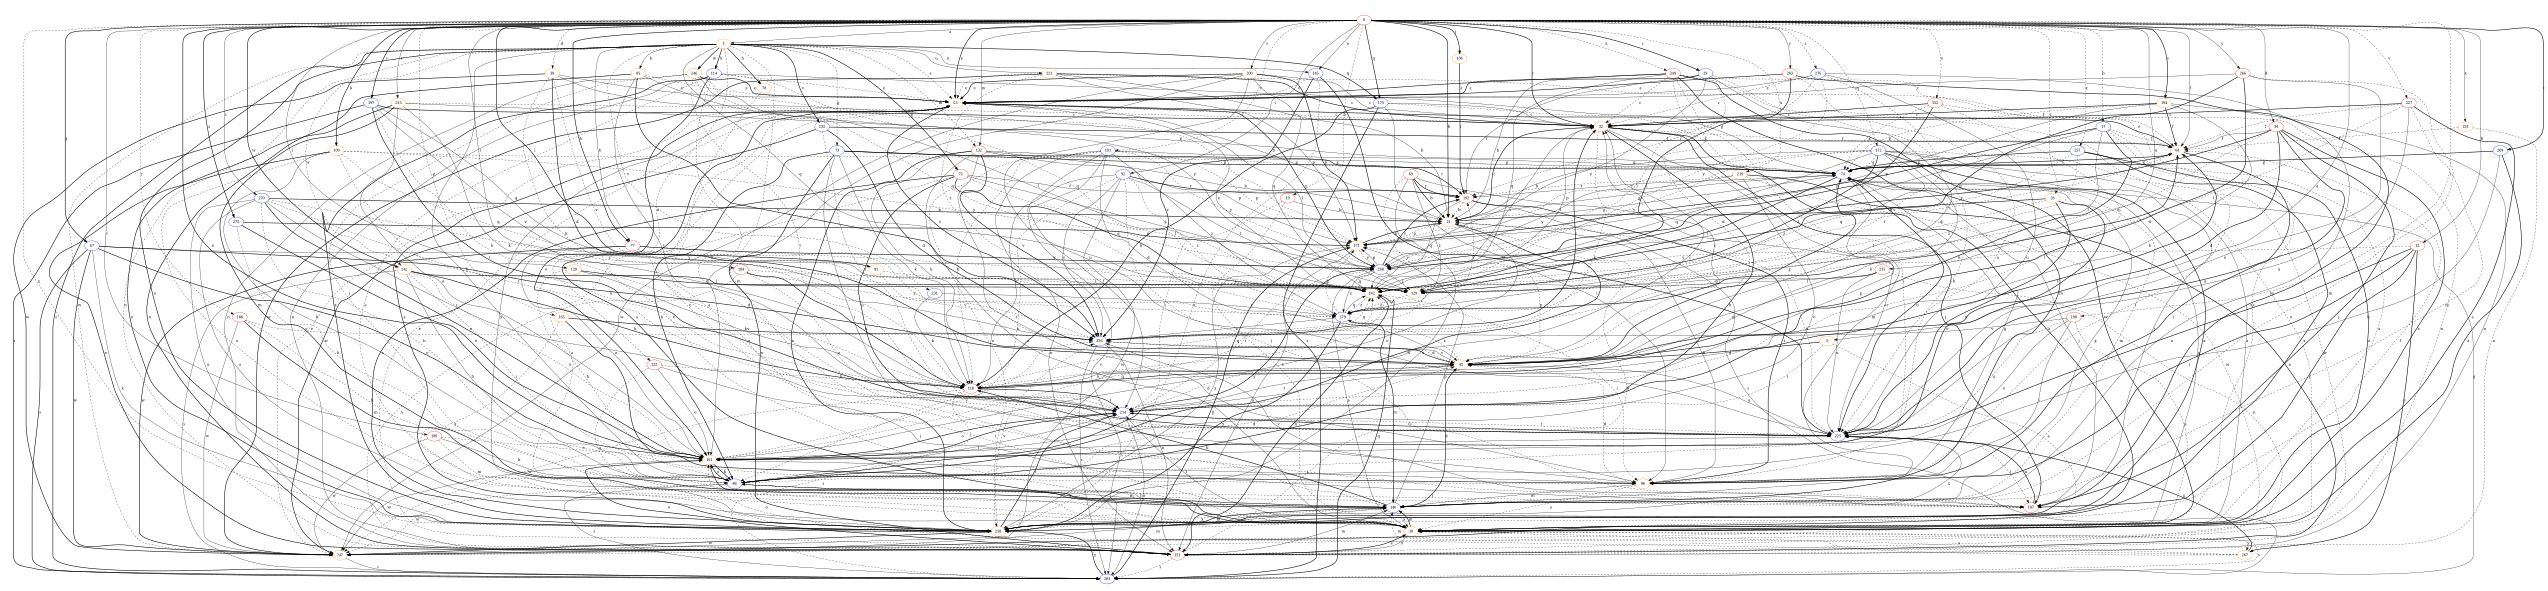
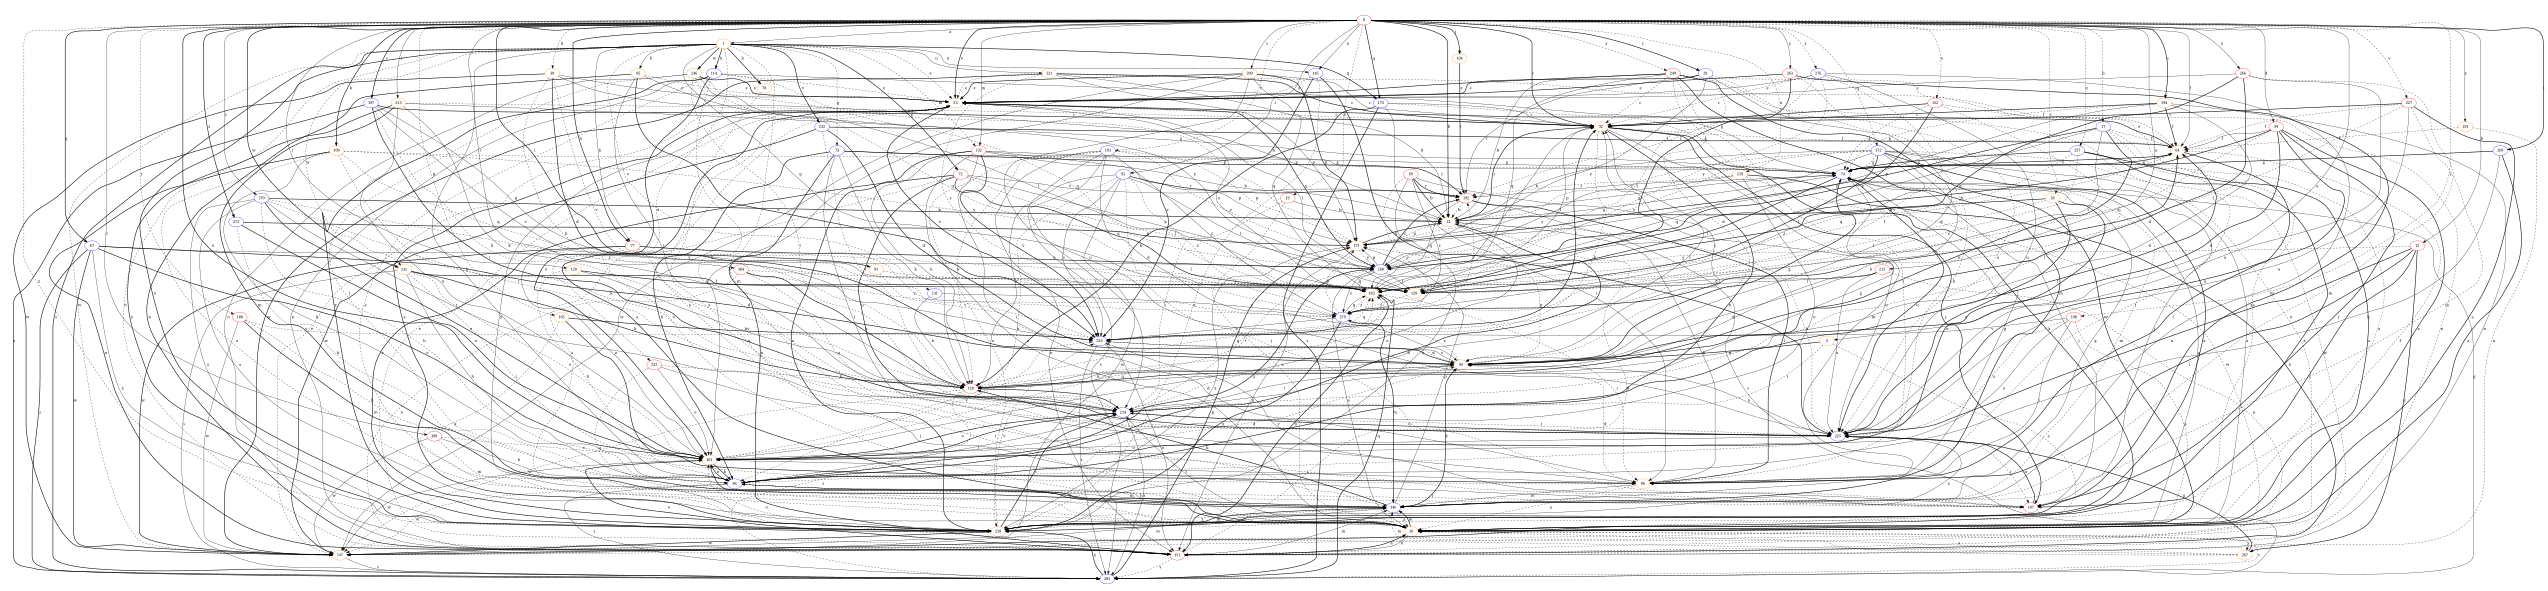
(1510, 160) -> none
(1338, 165) -> (1338, 165)
(1962, 198) -> (1962, 198)
